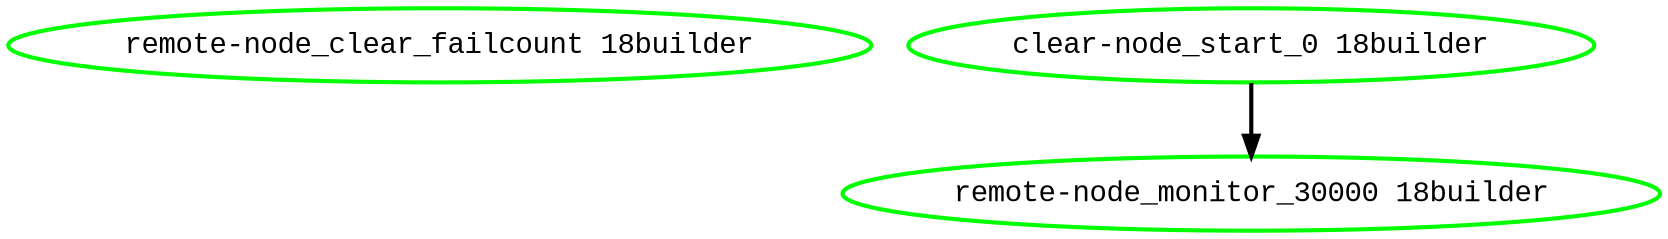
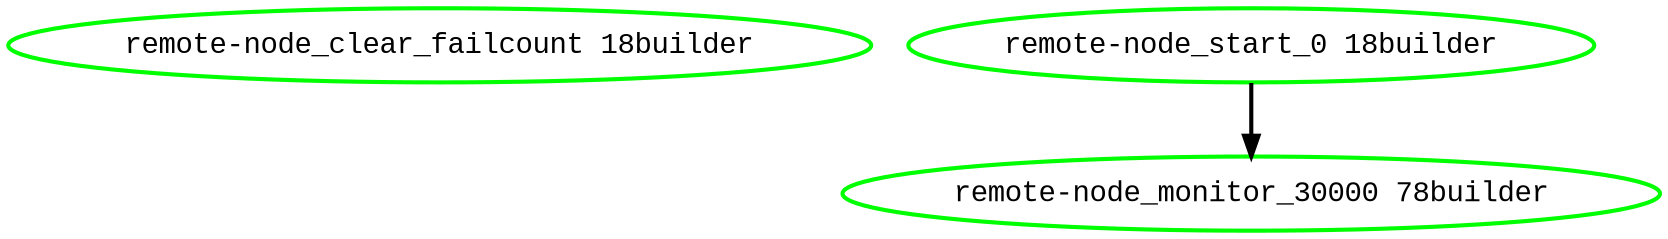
(1251, 45) -> (1251, 45)
(1251, 194) -> (1251, 194)
